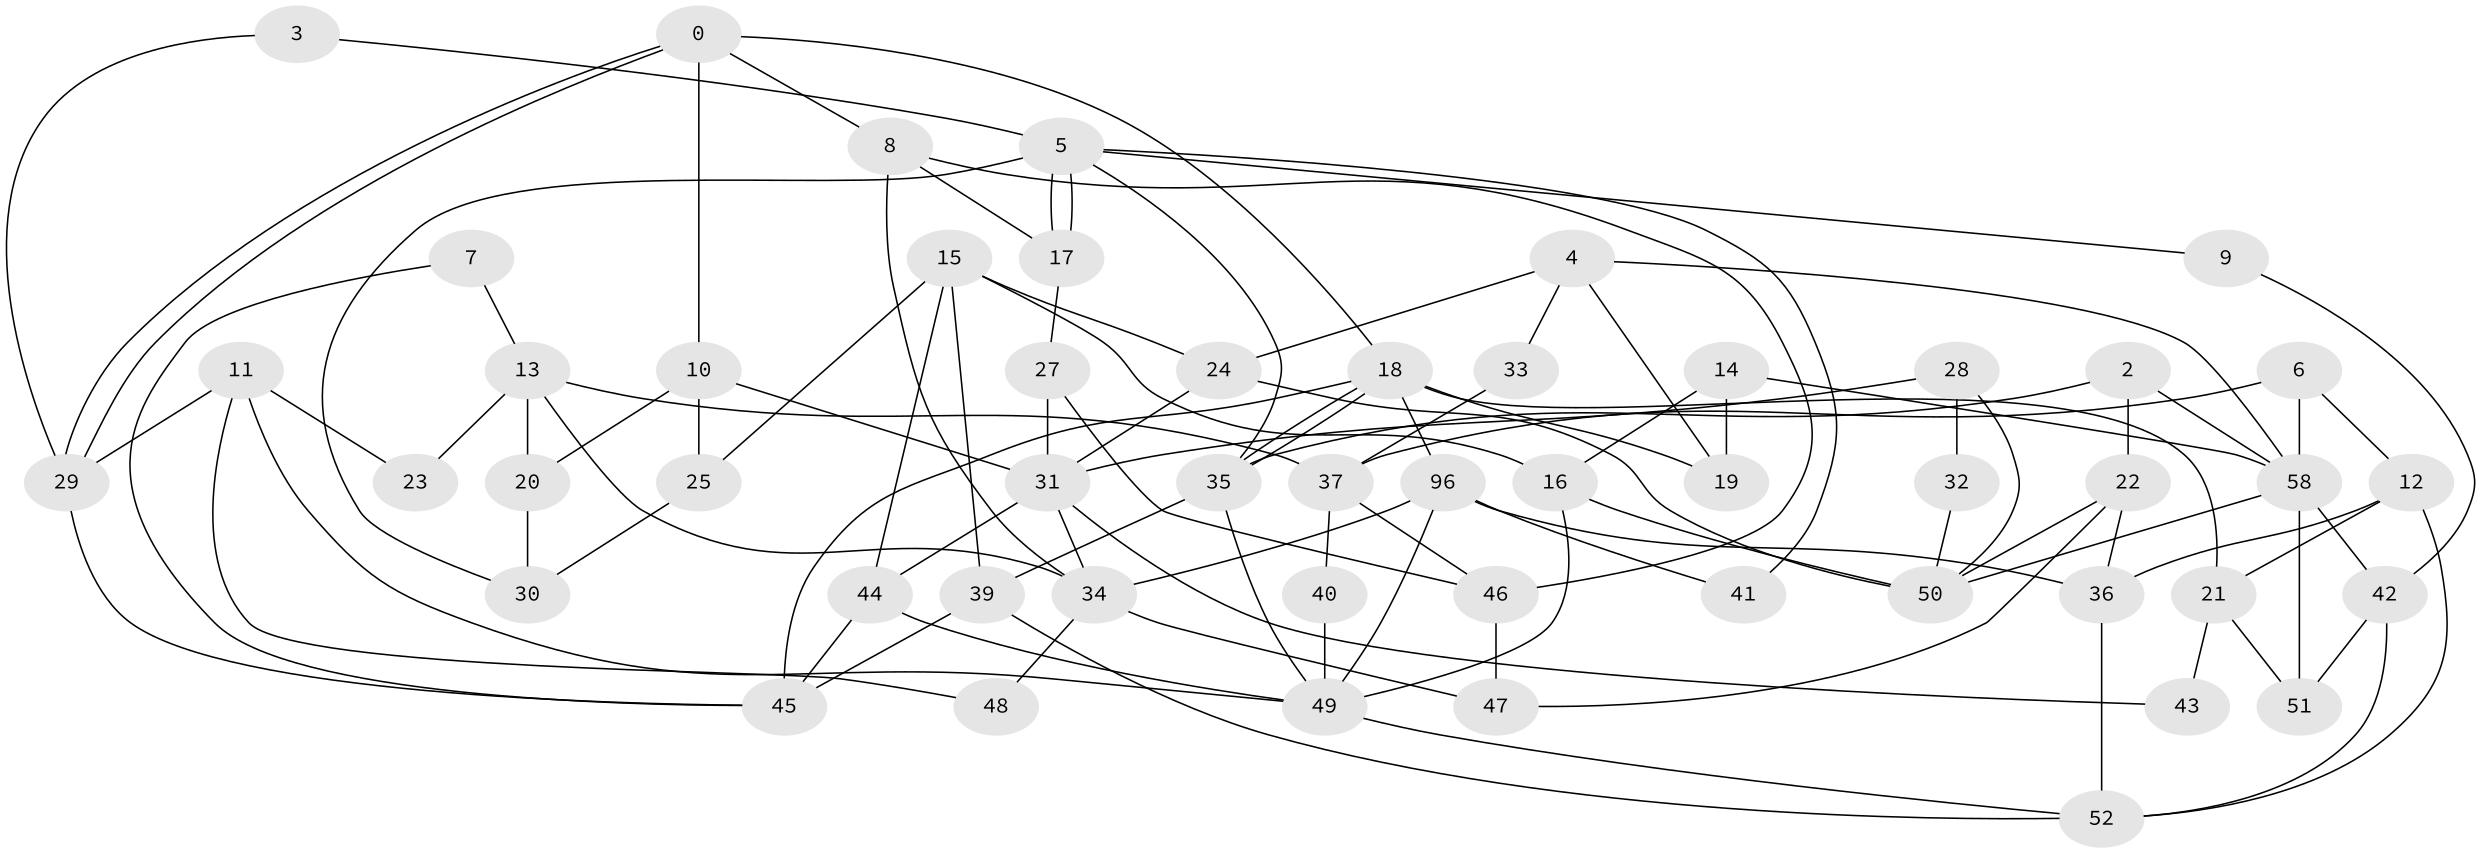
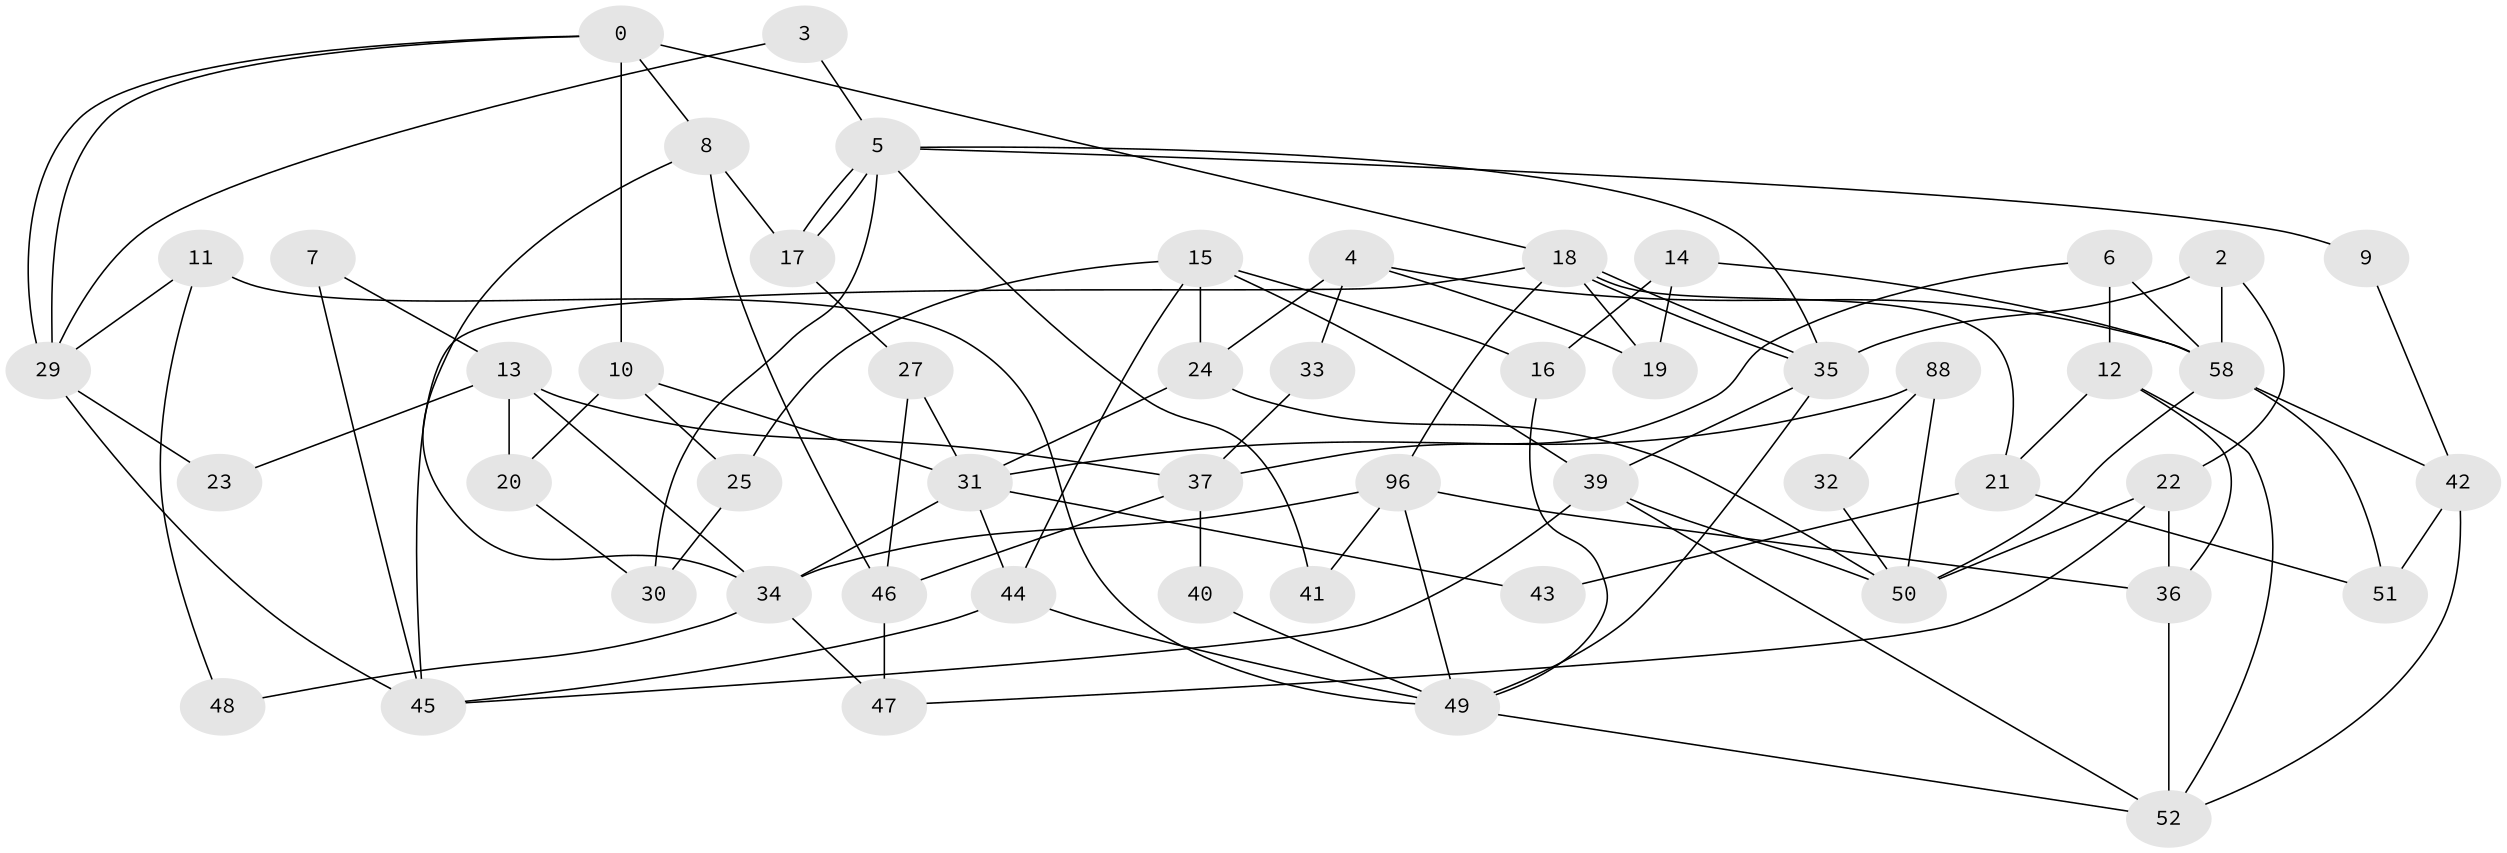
(1957, 371) -> (1938, 371)
(337, 432) -> (134, 427)
(1694, 534) -> (1803, 556)
